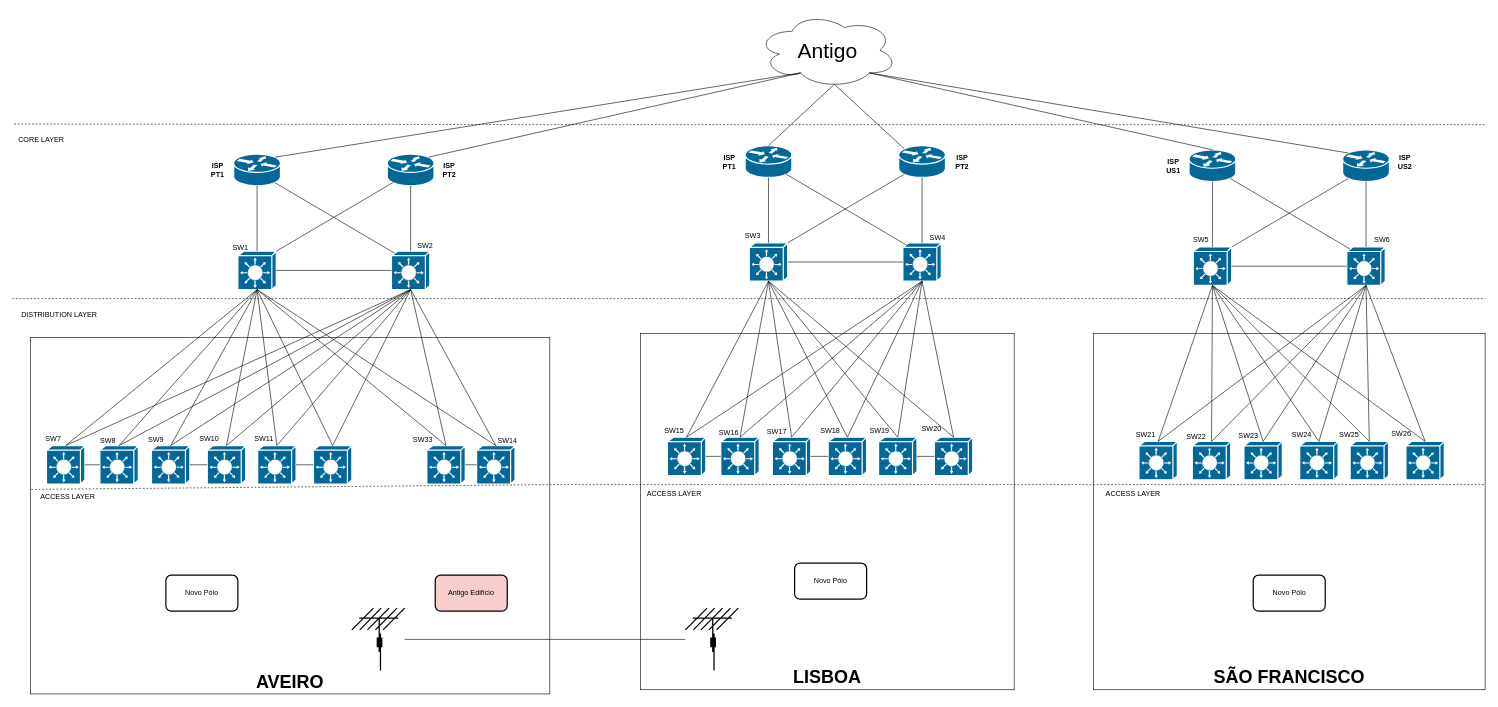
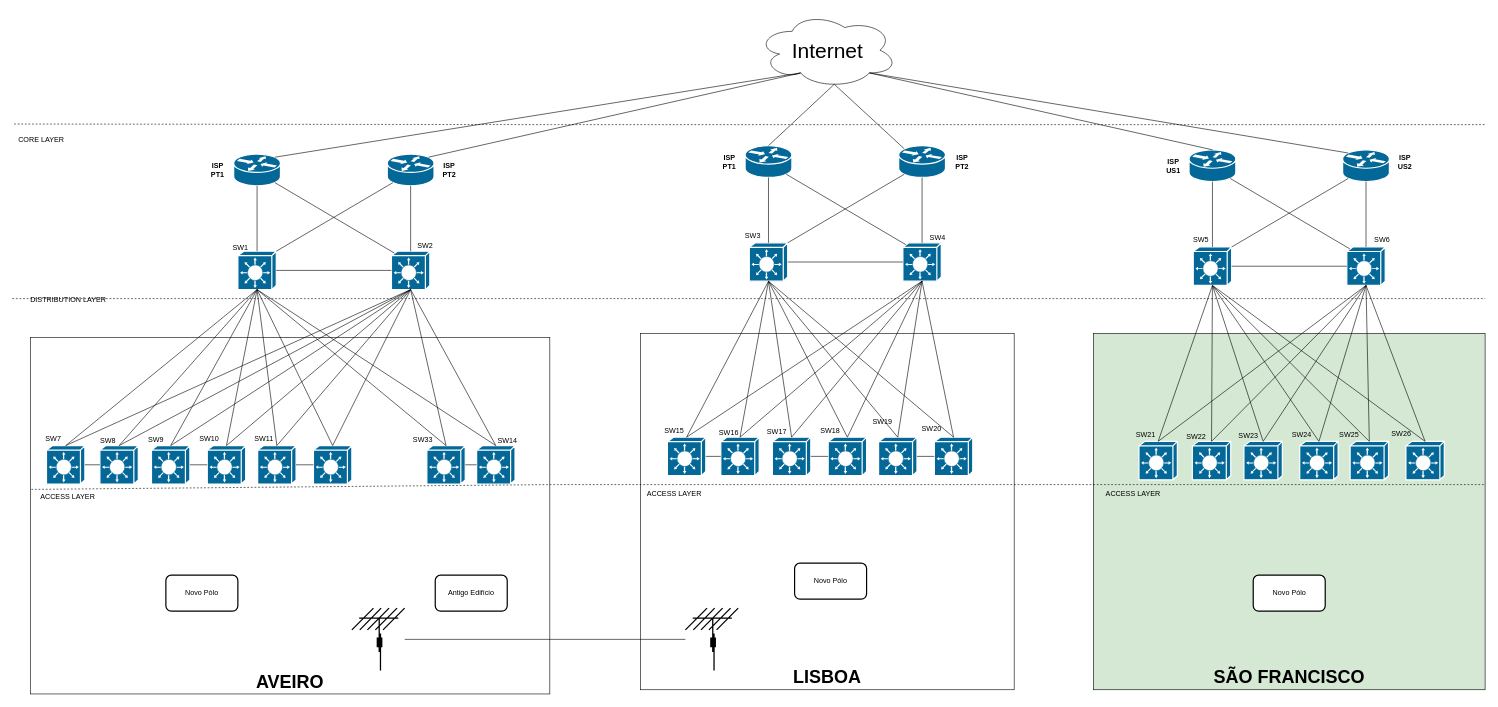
(828, 50) -> (828, 50)
(59, 315) -> (68, 300)
(879, 431) -> (882, 422)
(471, 593) -> (471, 593)
(1289, 684) -> (1289, 684)
